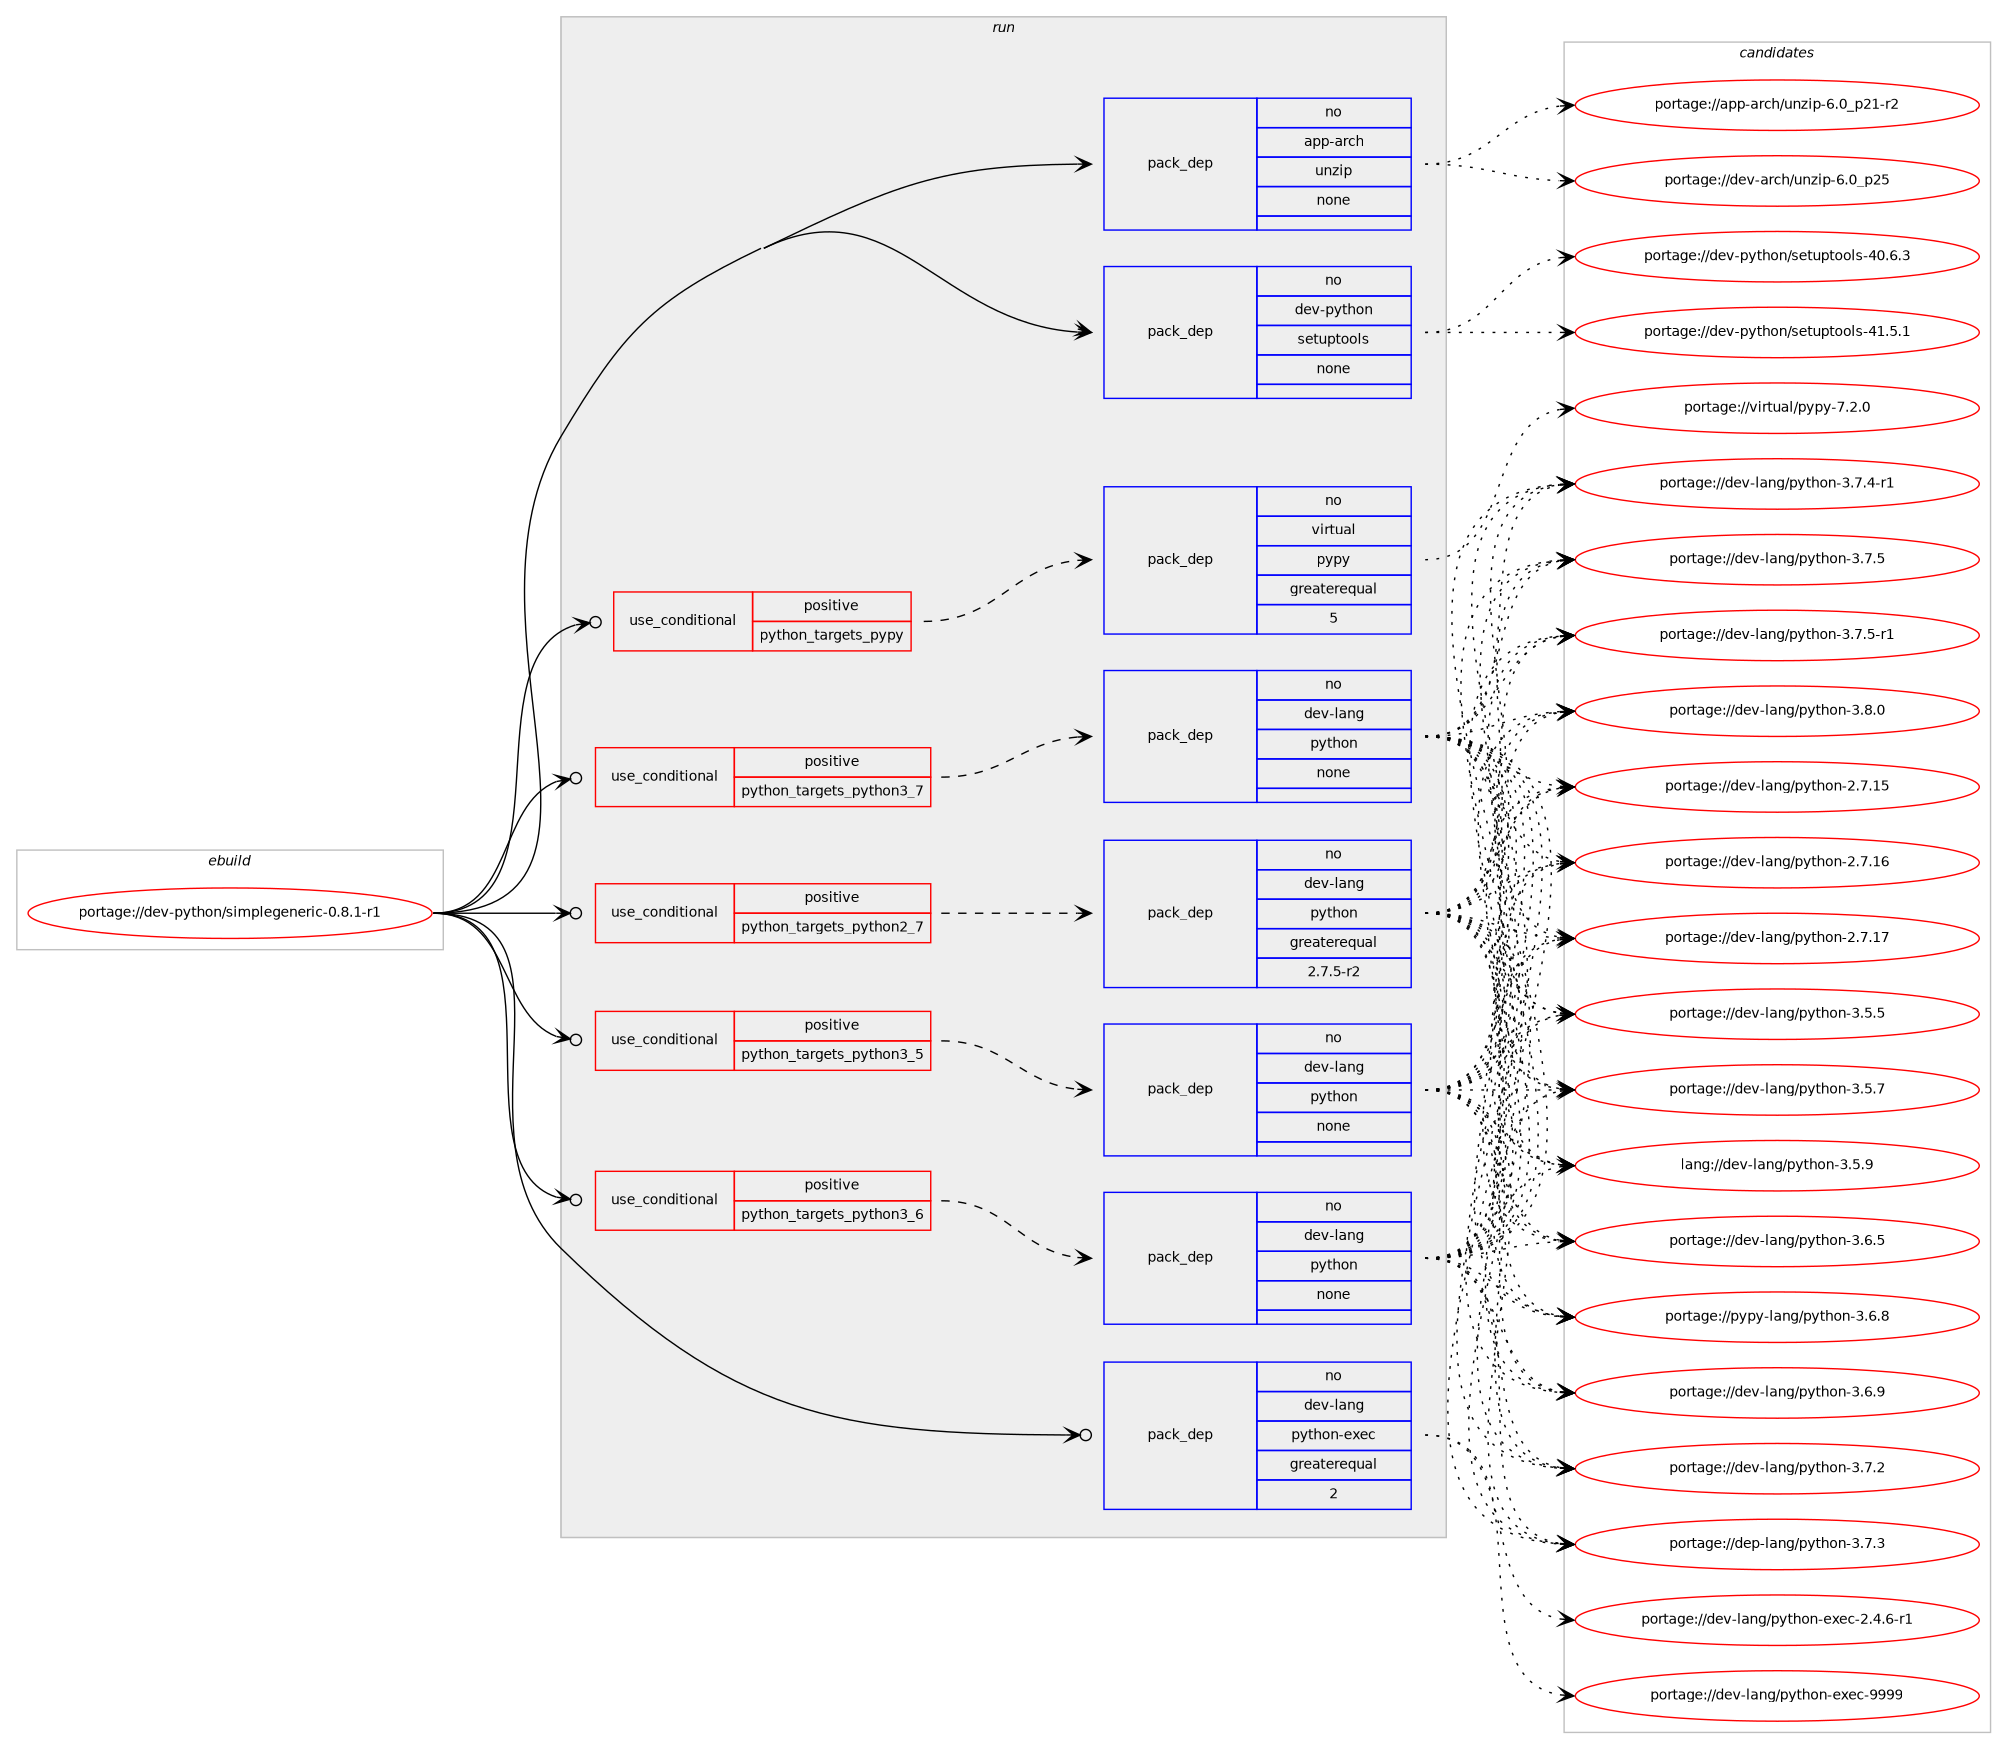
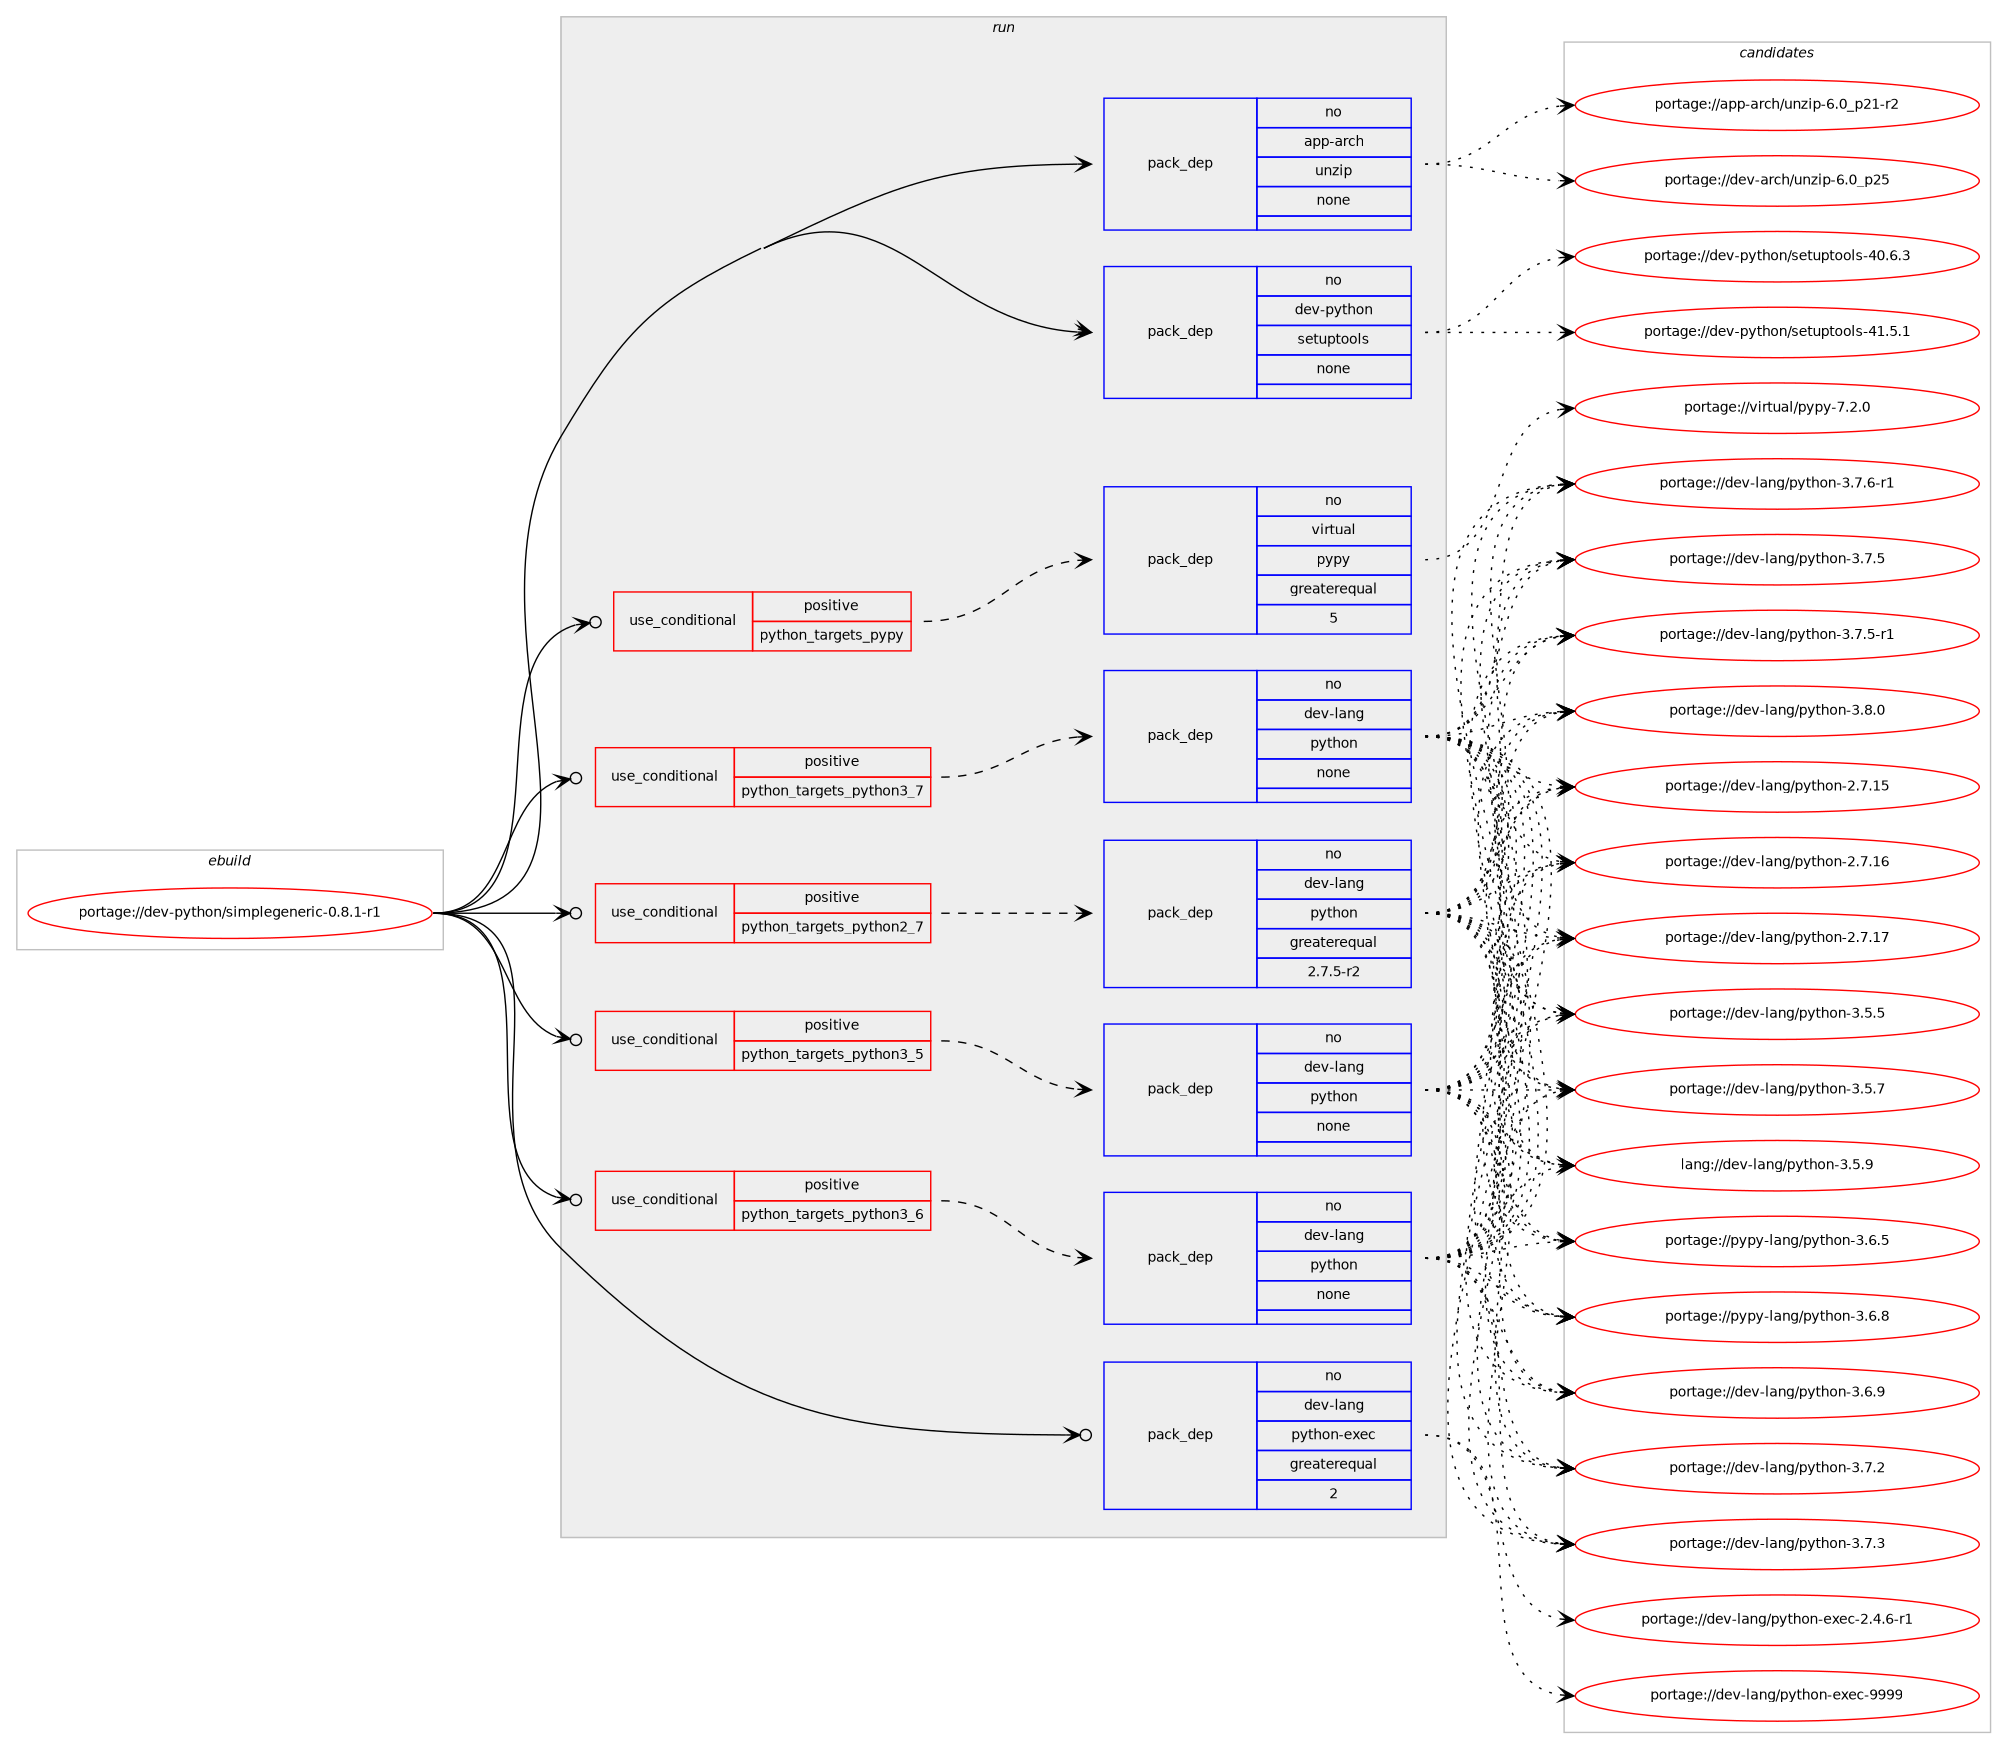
(1777, 484) -> (1777, 484)
(1777, 1241) -> (1777, 1241)
(1777, 1544) -> (1777, 1544)
